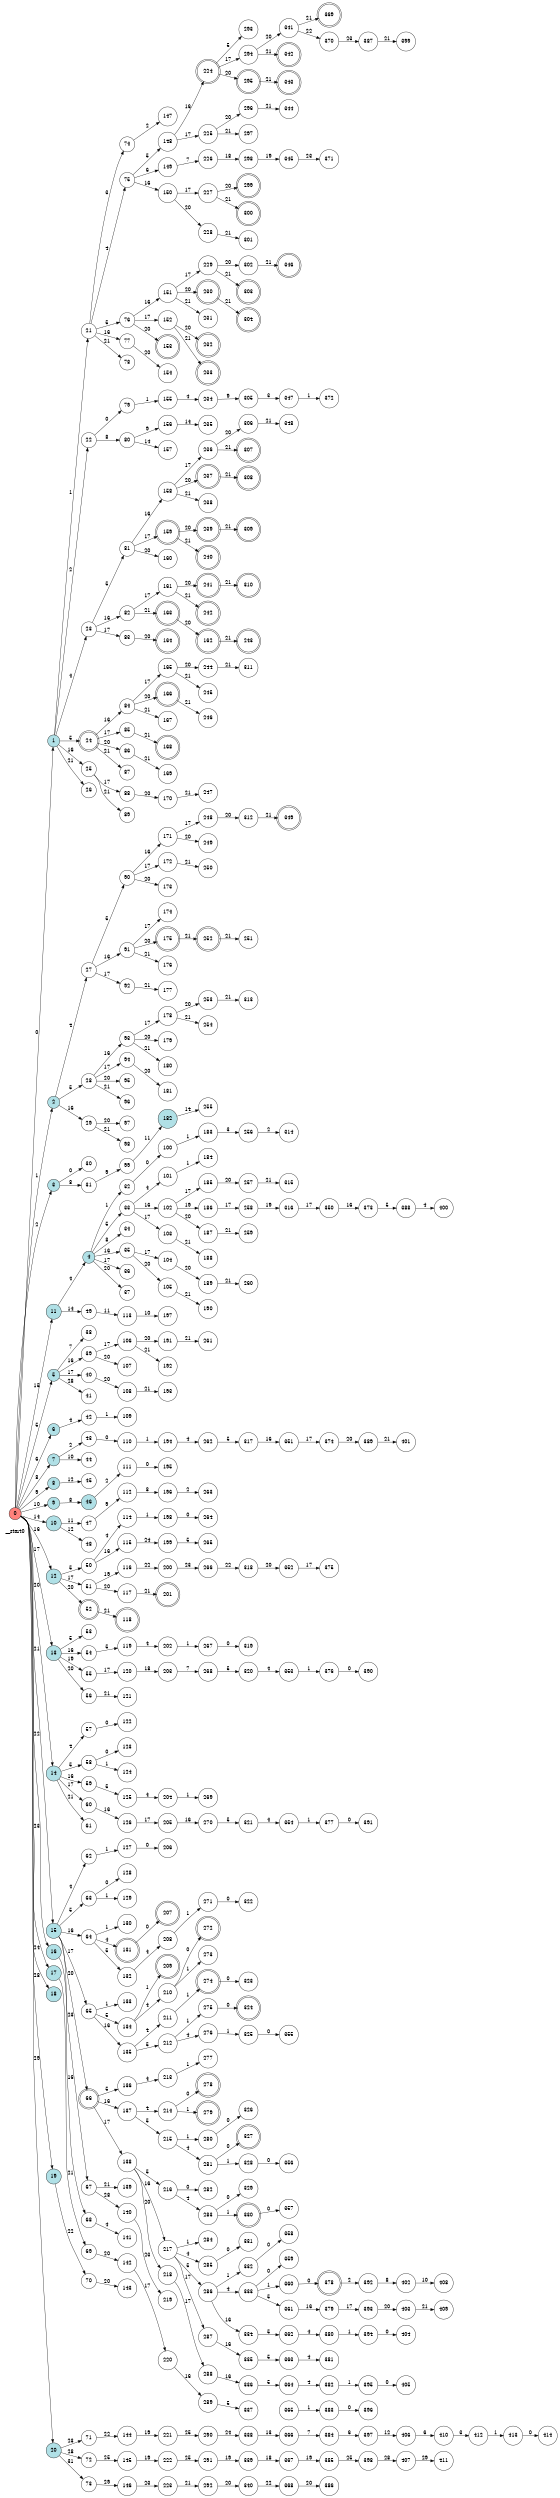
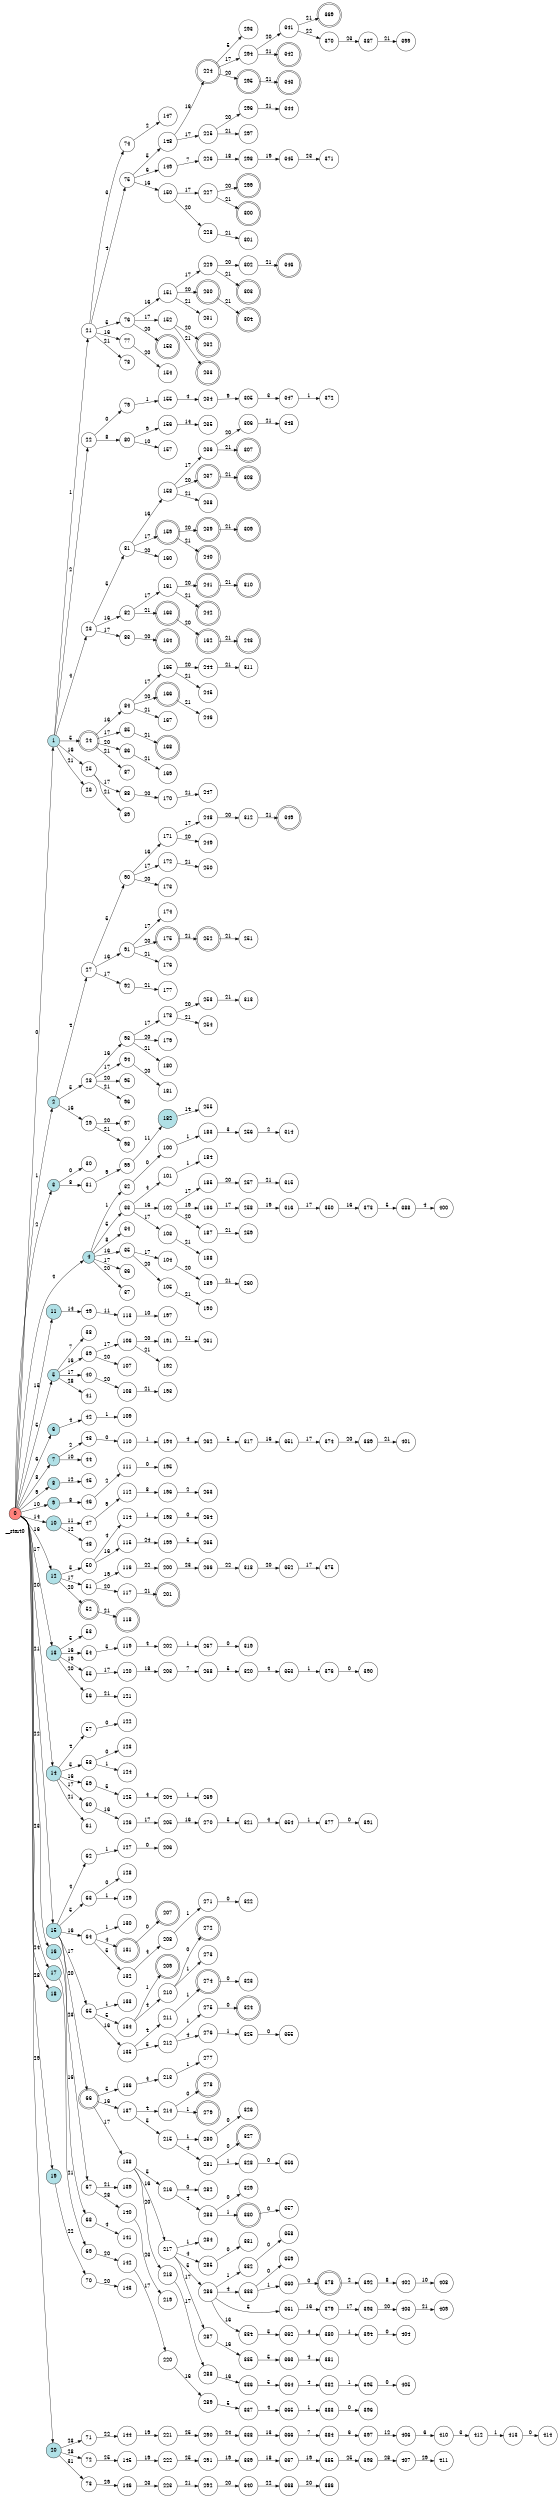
(147, 442) -> (147, 442)
(71, 1285) -> (29, 1377)
(89, 1502) -> (89, 1502)
(267, 2300) -> (244, 2311)
none -> (267, 2410)
